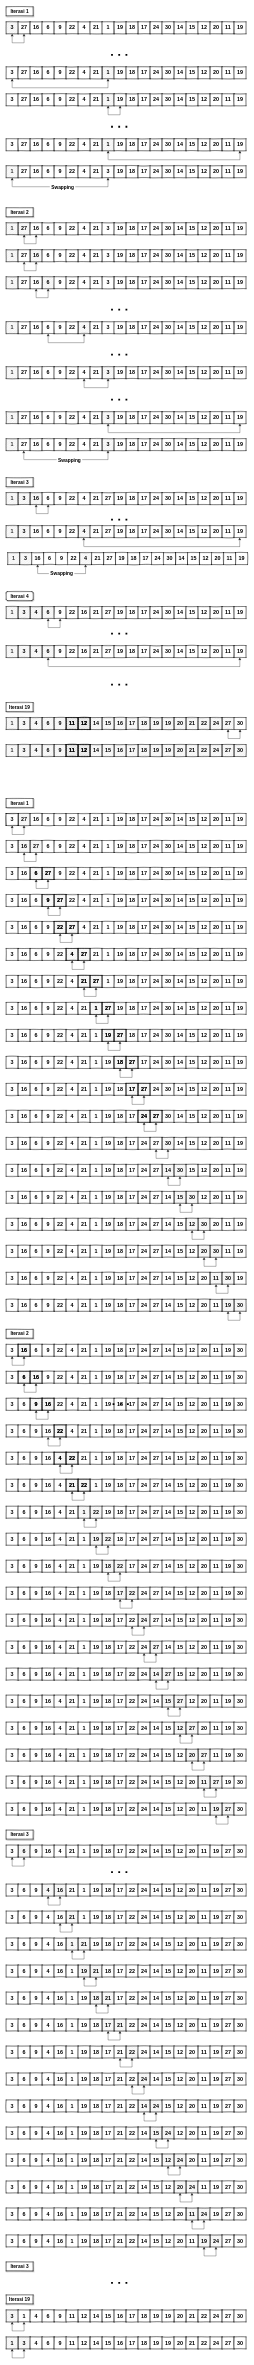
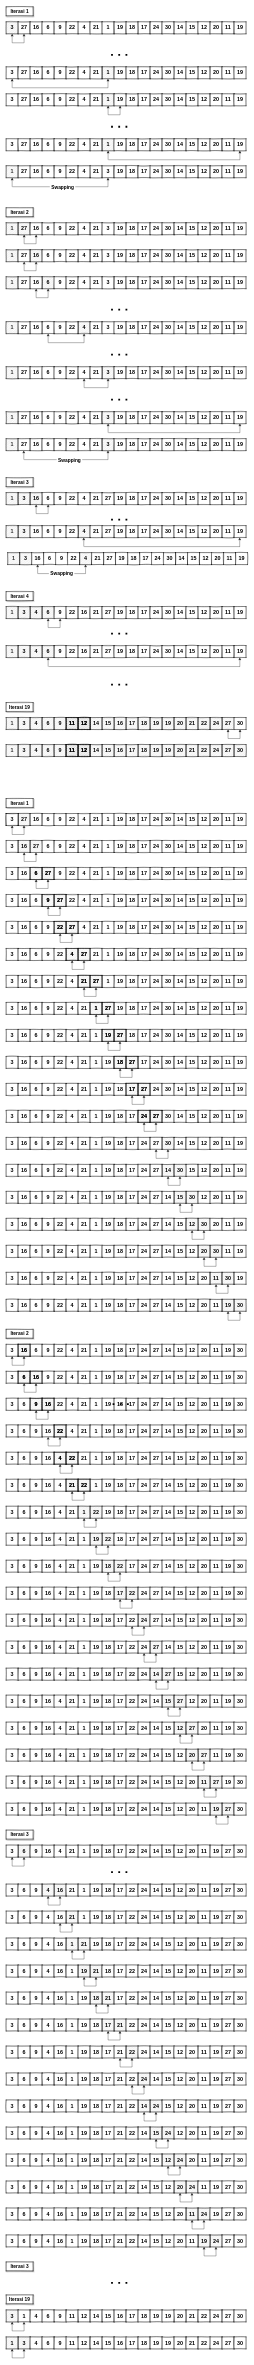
(20, 596) -> (20, 596)
